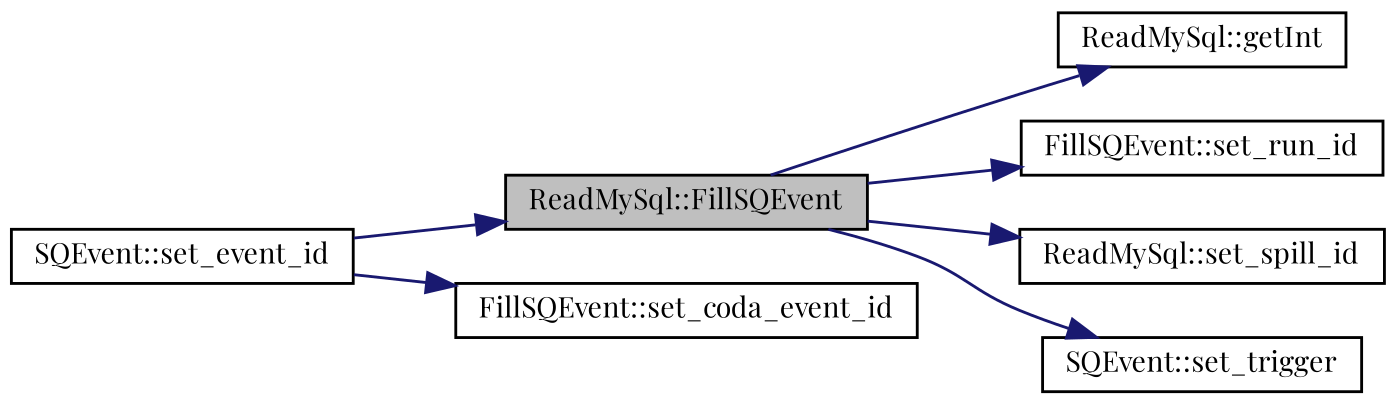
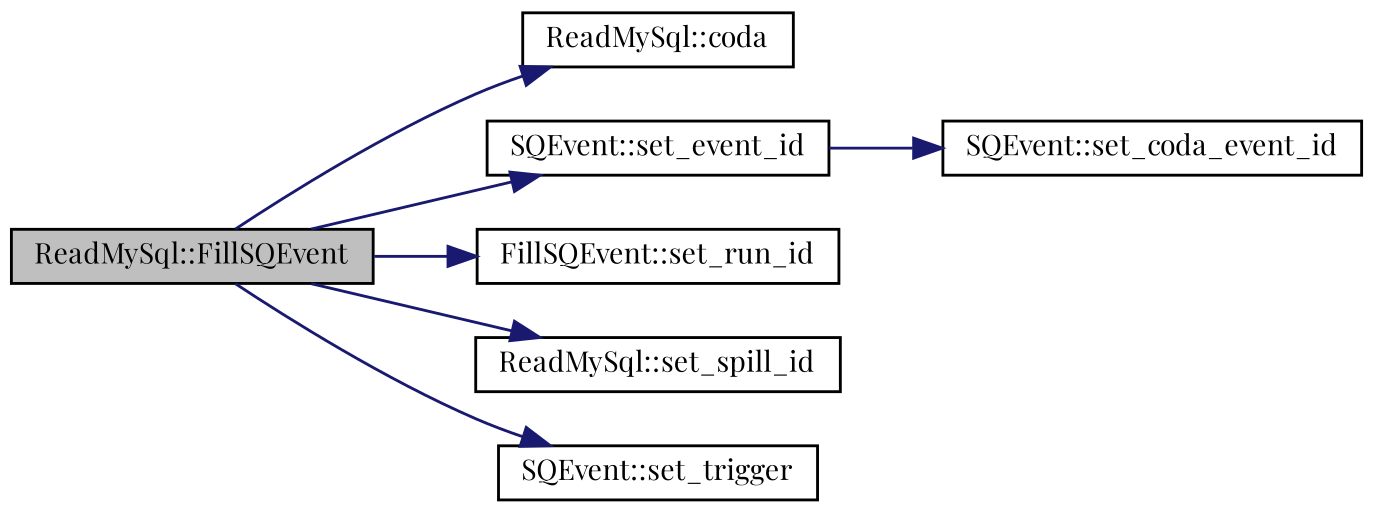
(1202, 40) -> (658, 40)
(415, 231) -> (412, 205)
(687, 310) -> (1152, 148)
